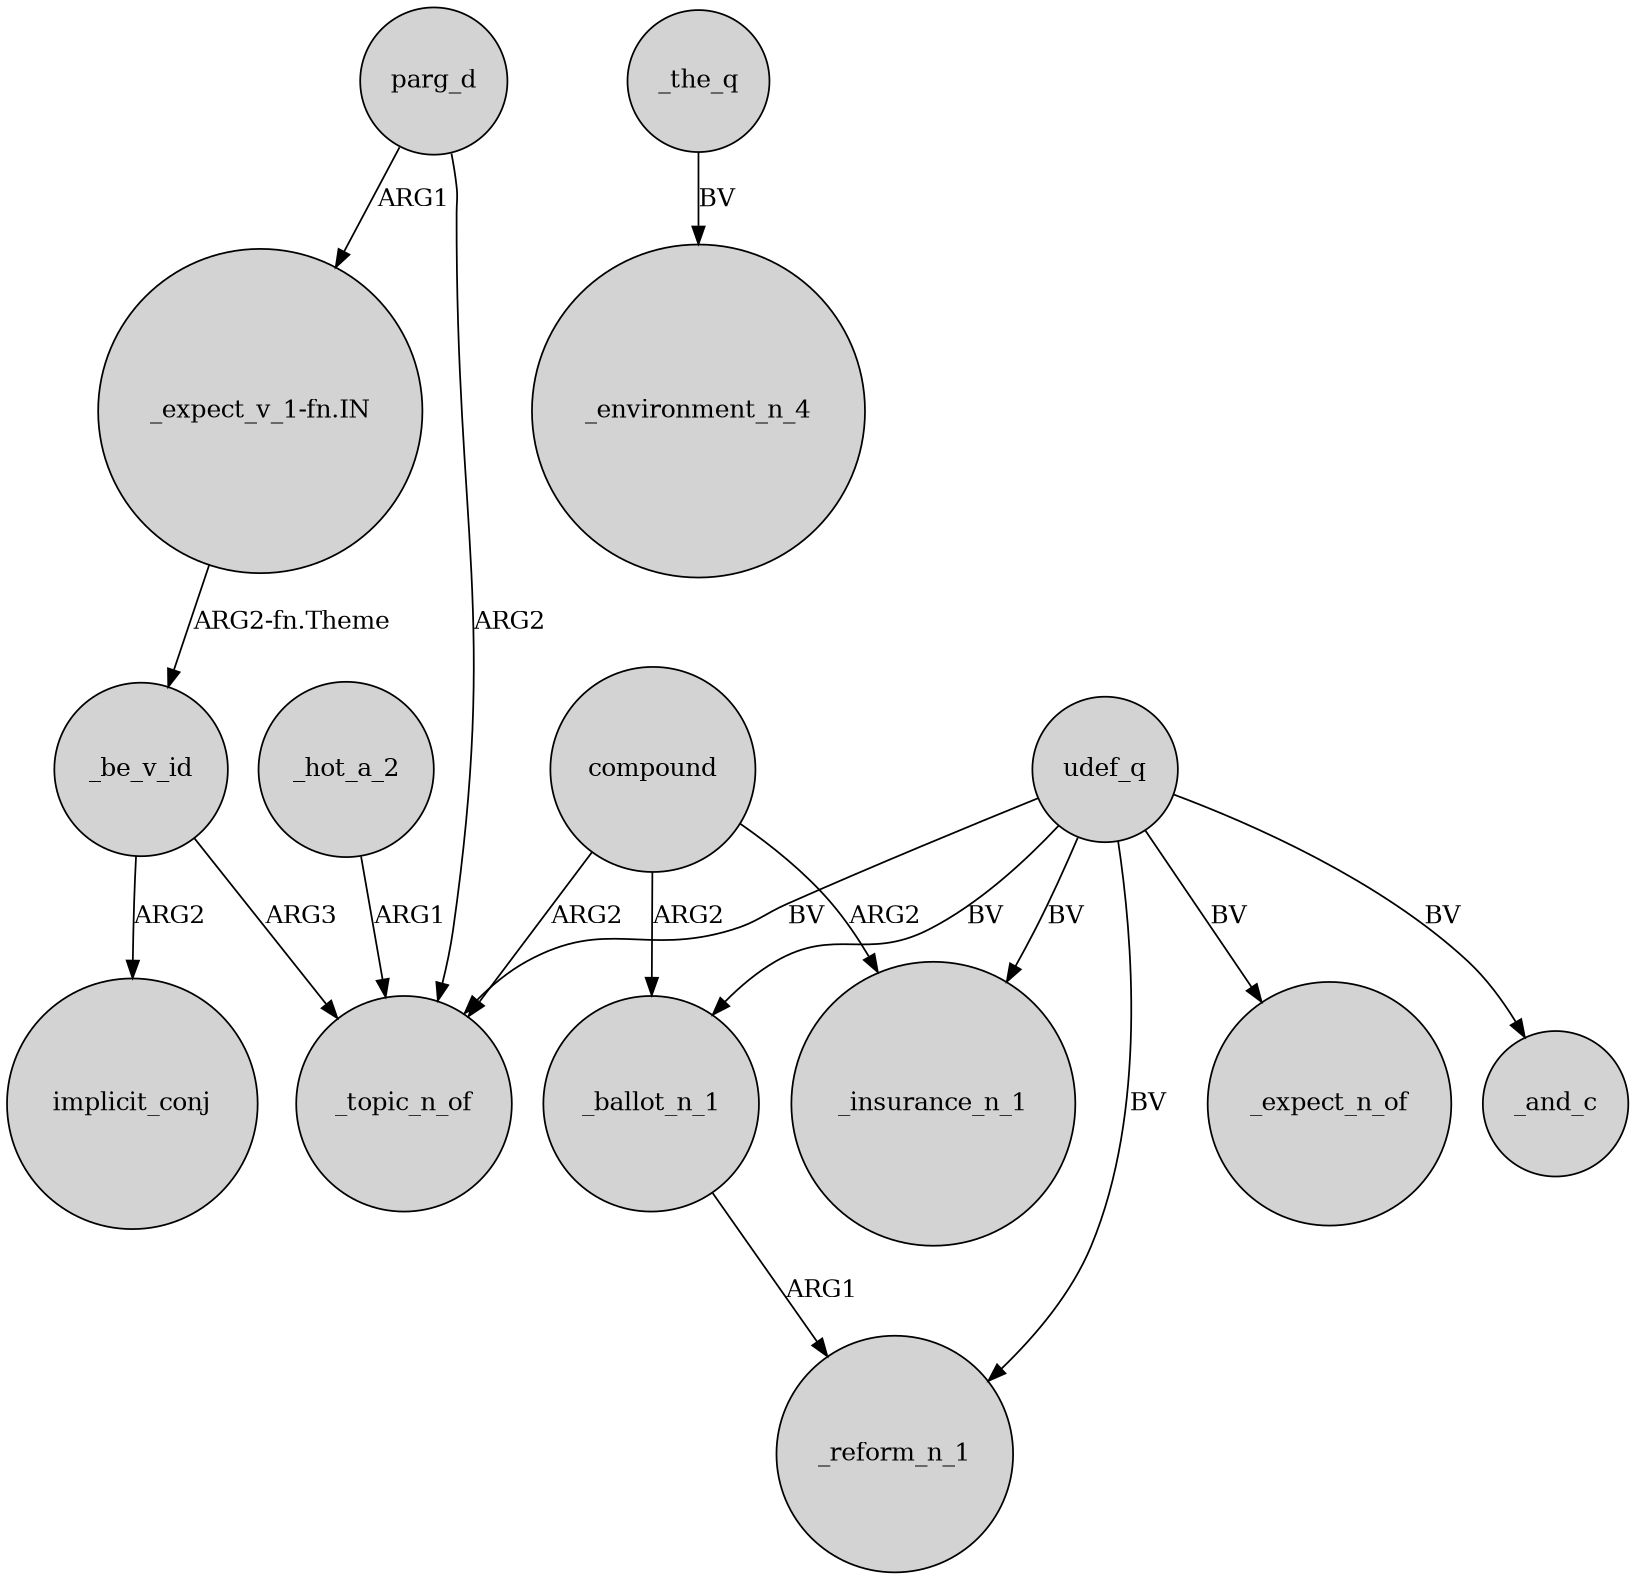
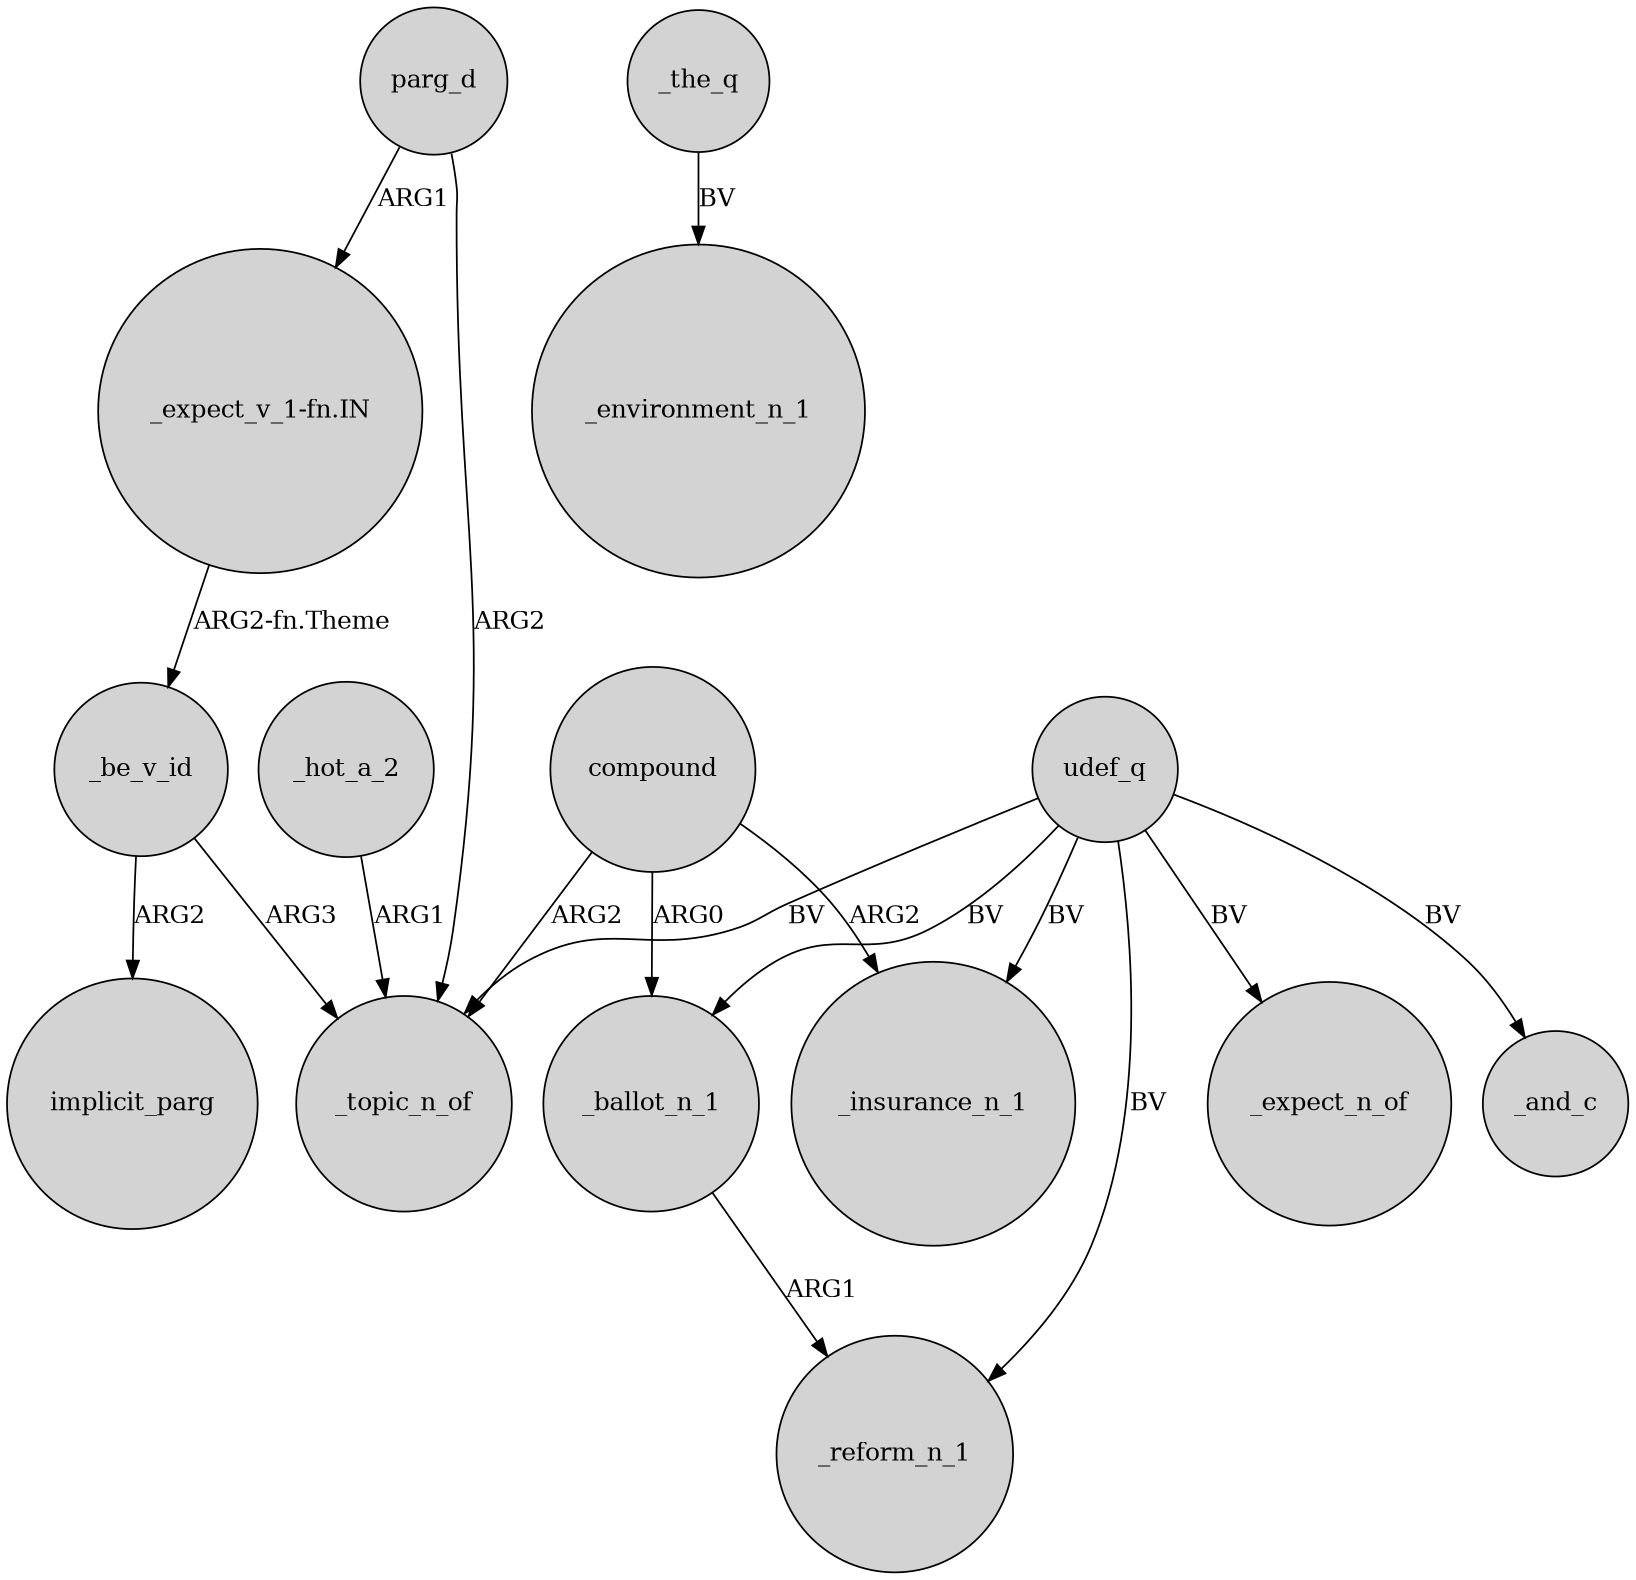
(698, 411) -> (698, 411)
(689, 917) -> (689, 917)
(132, 1104) -> (132, 1104)
